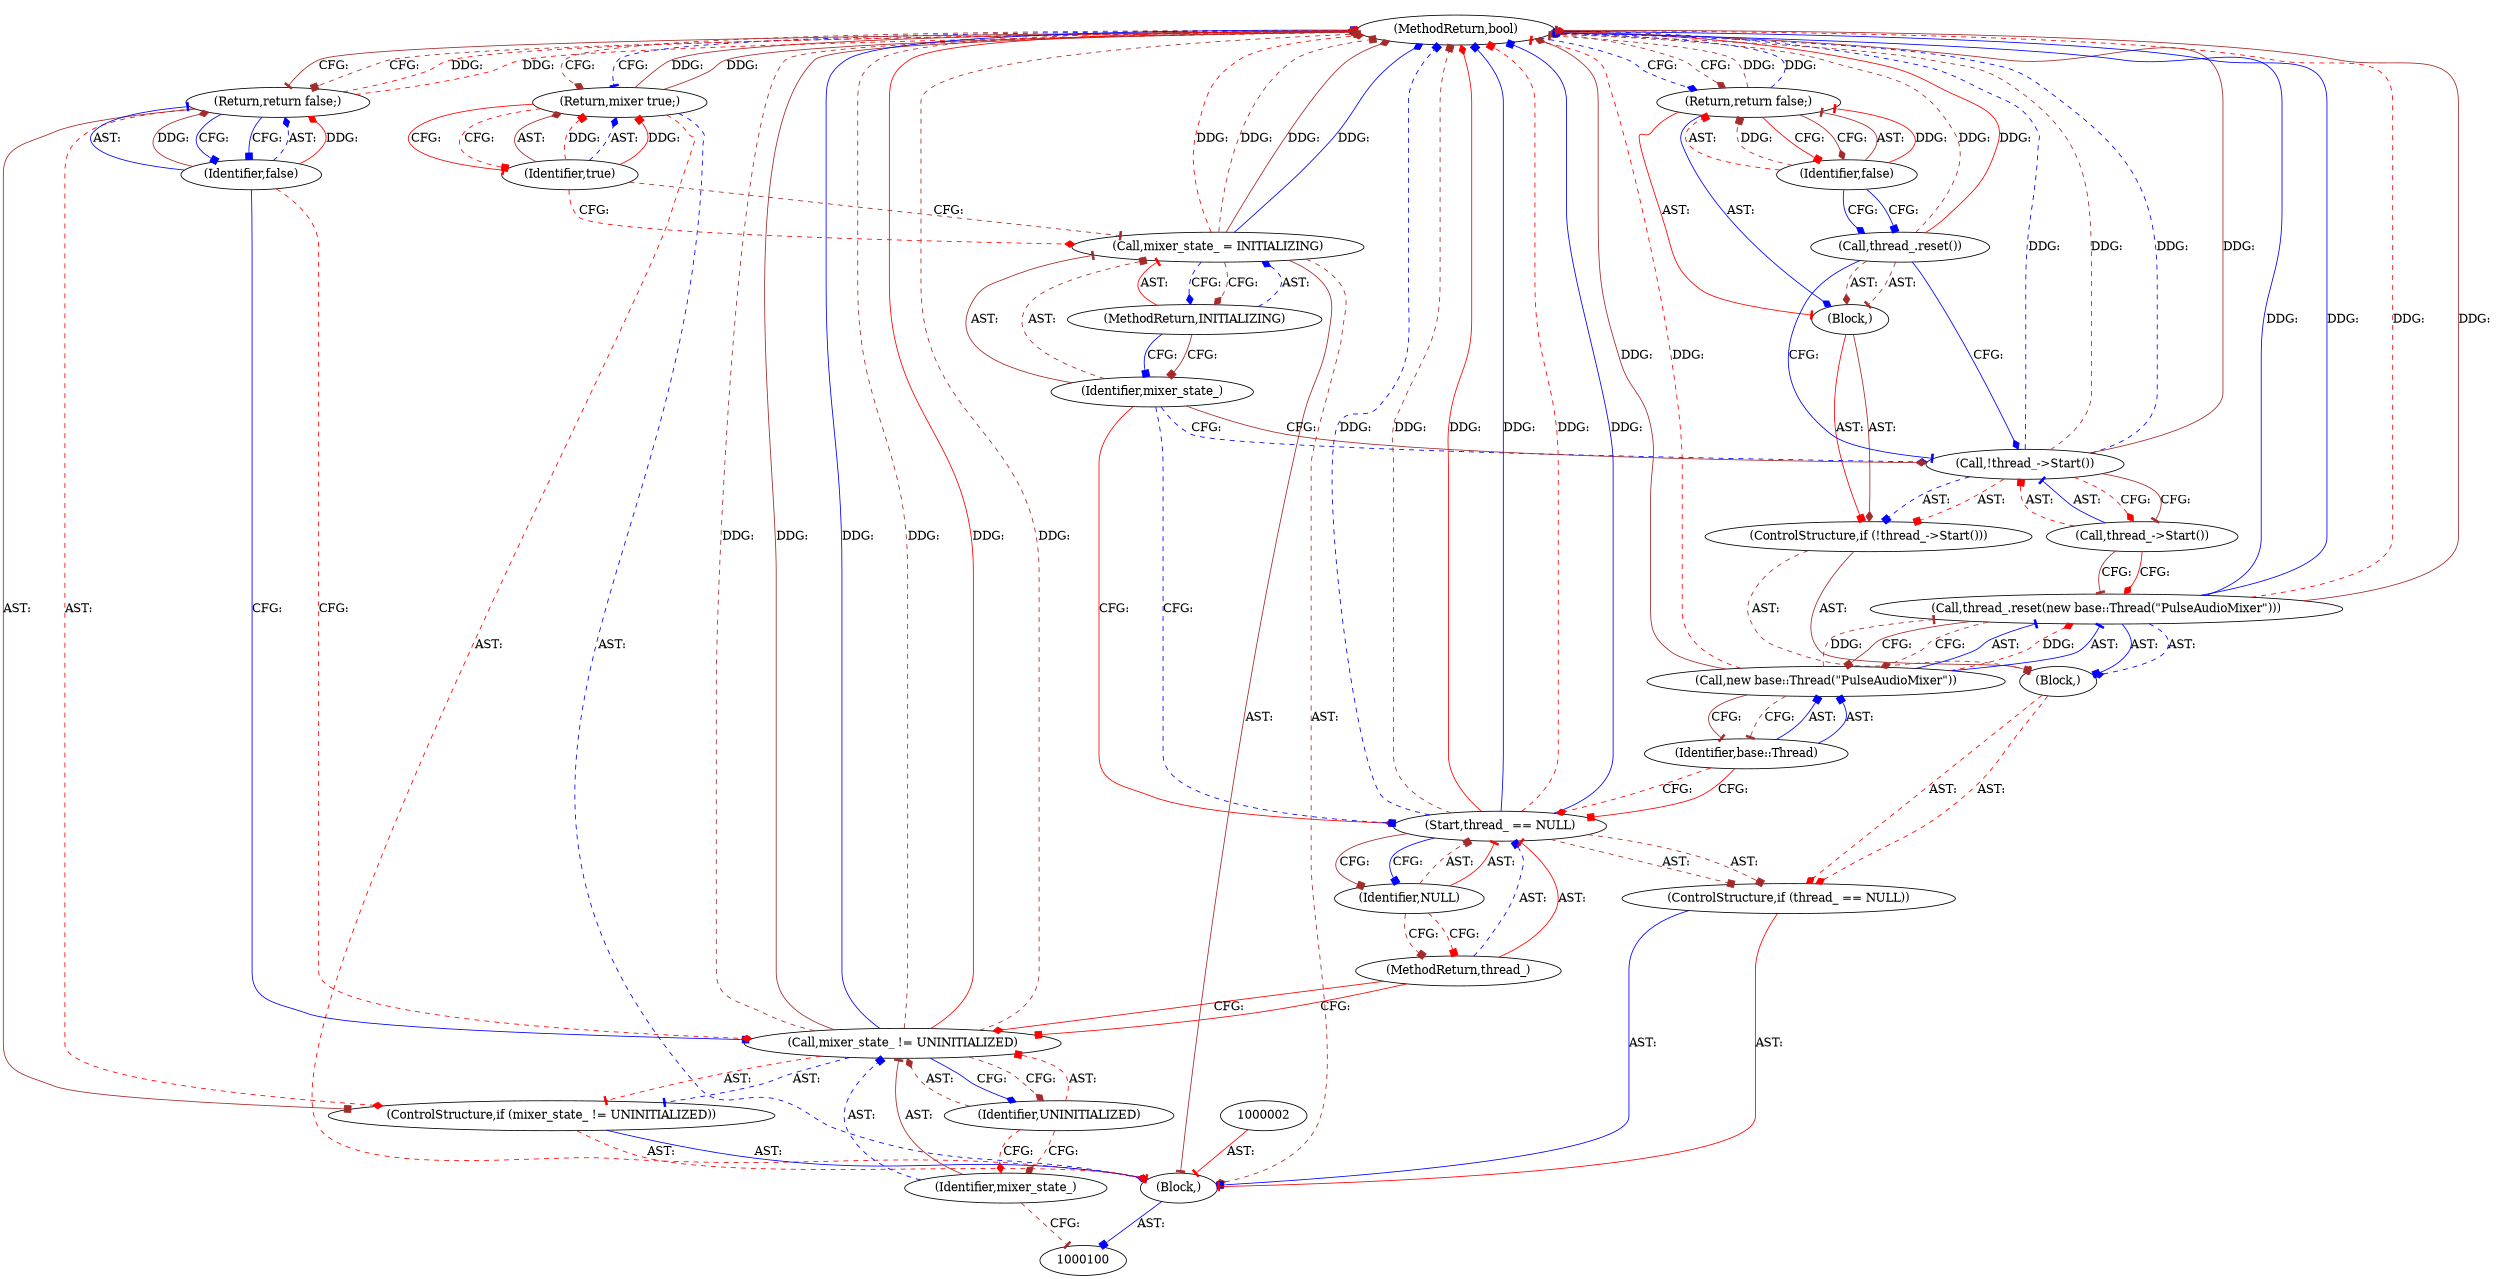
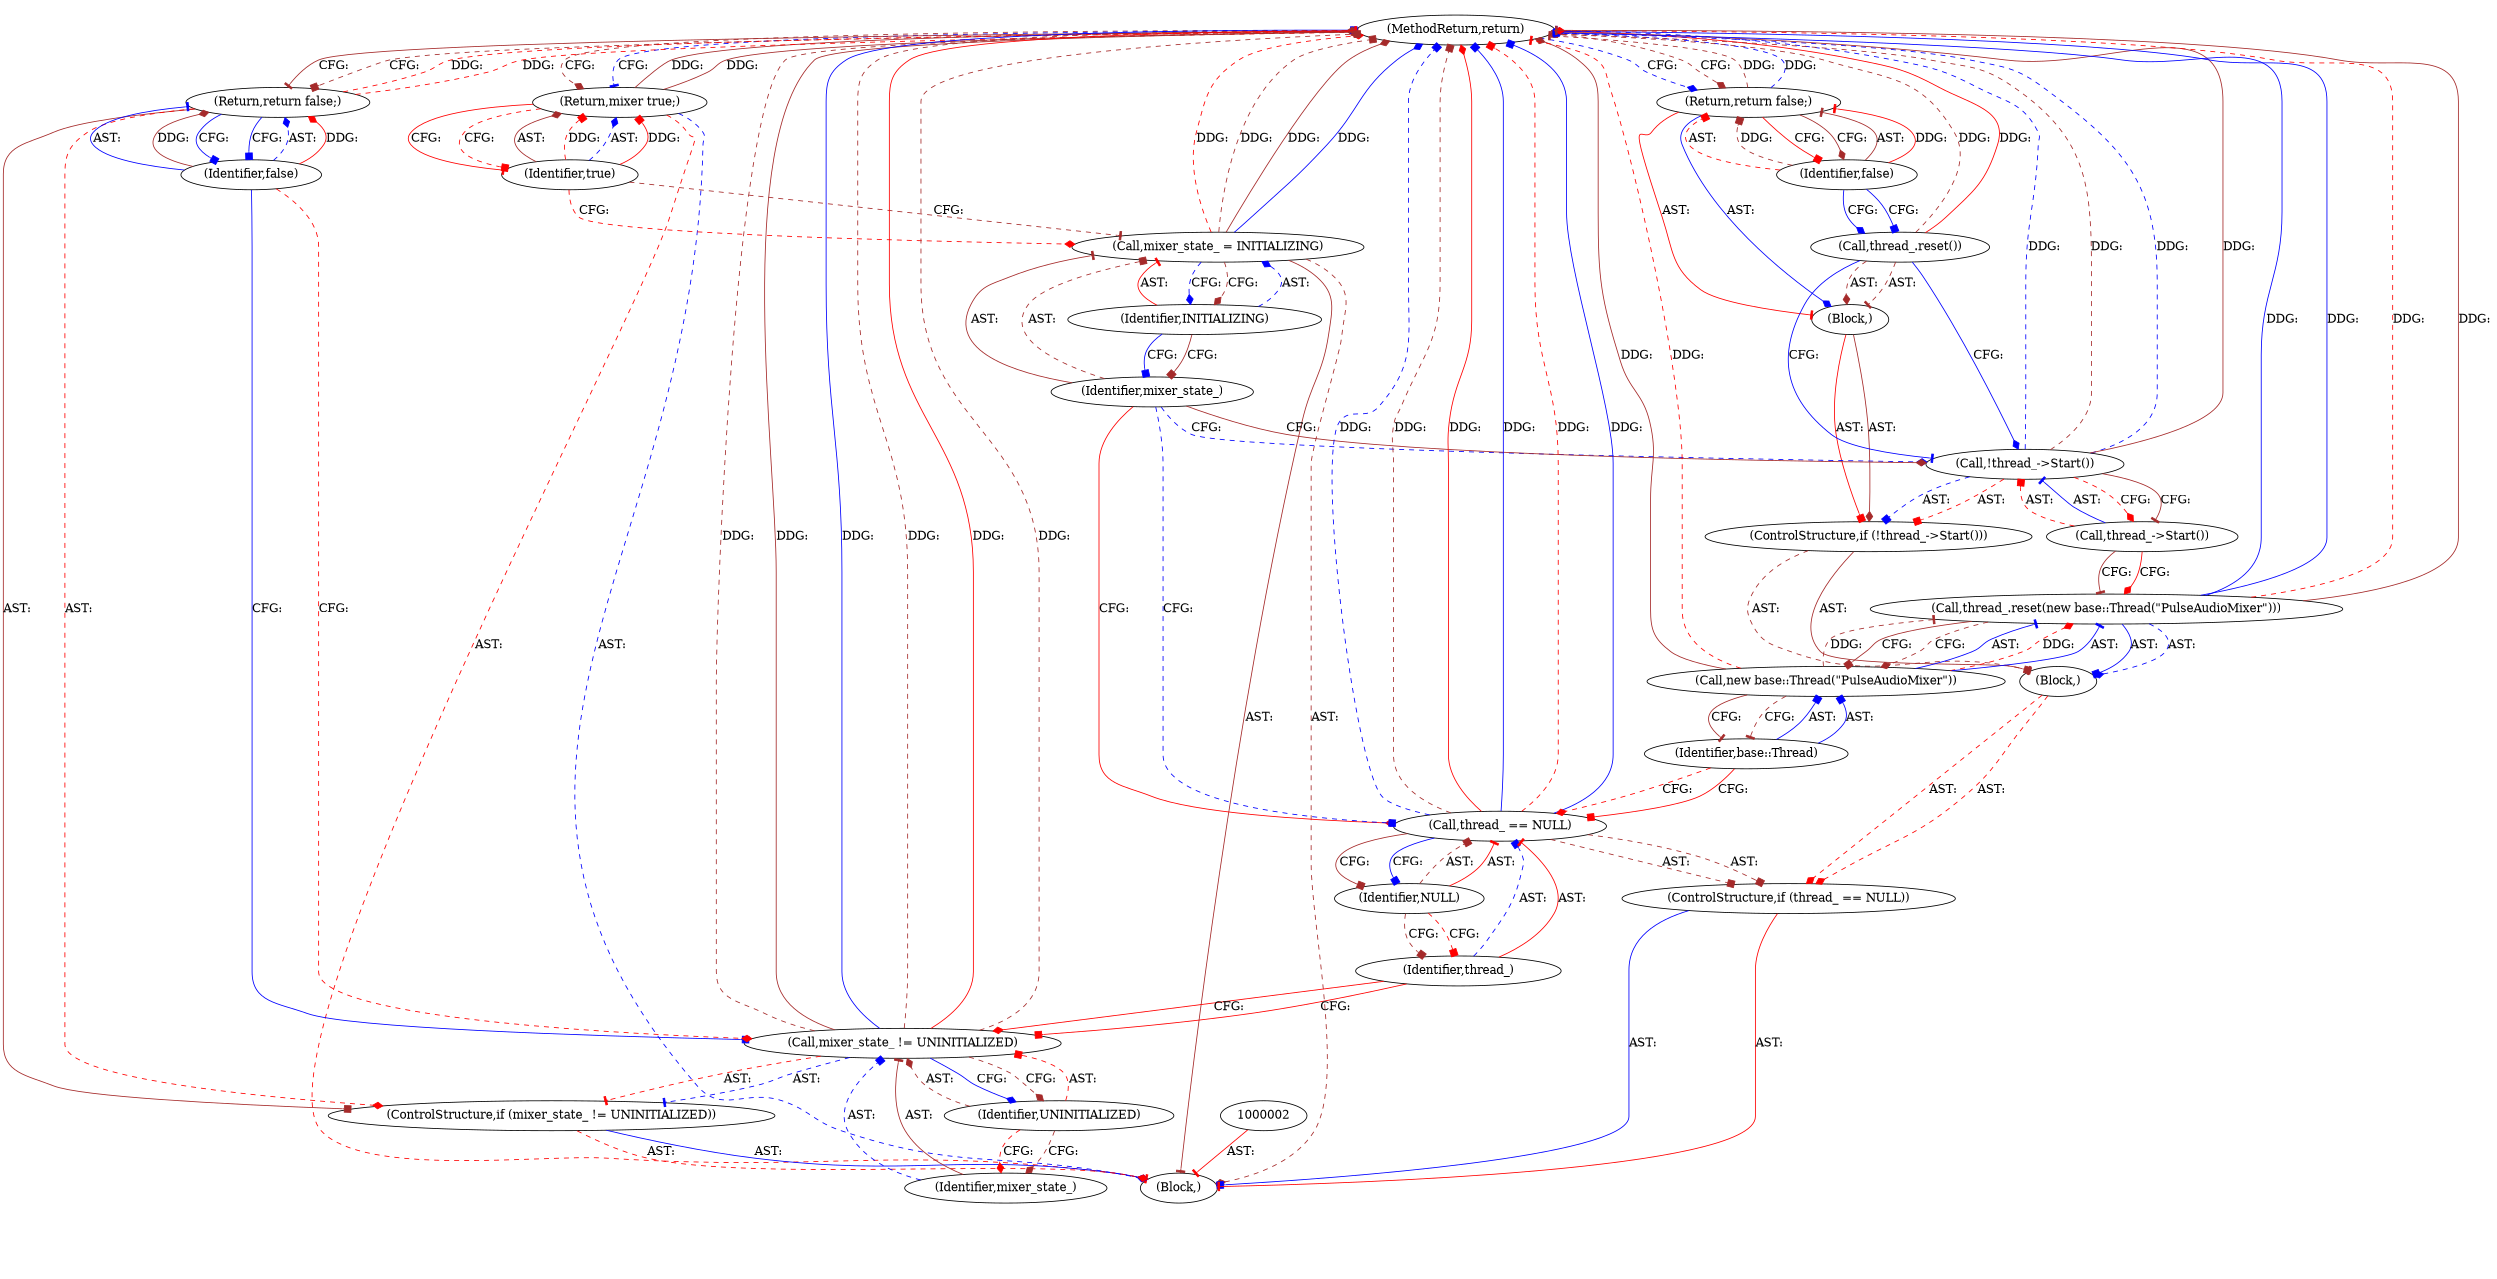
(1456, 30) -> (1456, 30)
(1195, 320) -> (1195, 320)
(1500, 826) -> (1500, 826)
(1458, 971) -> (1458, 971)
(1083, 1260) -> none
